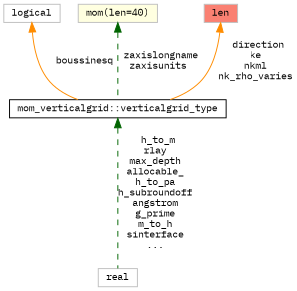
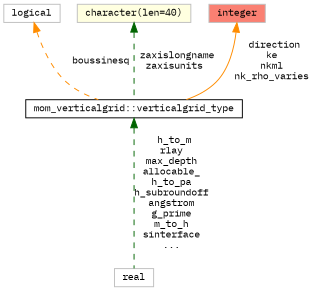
(118, 13) -> (134, 13)
(221, 13) -> (237, 13)
(44, 74) -> (59, 74)
